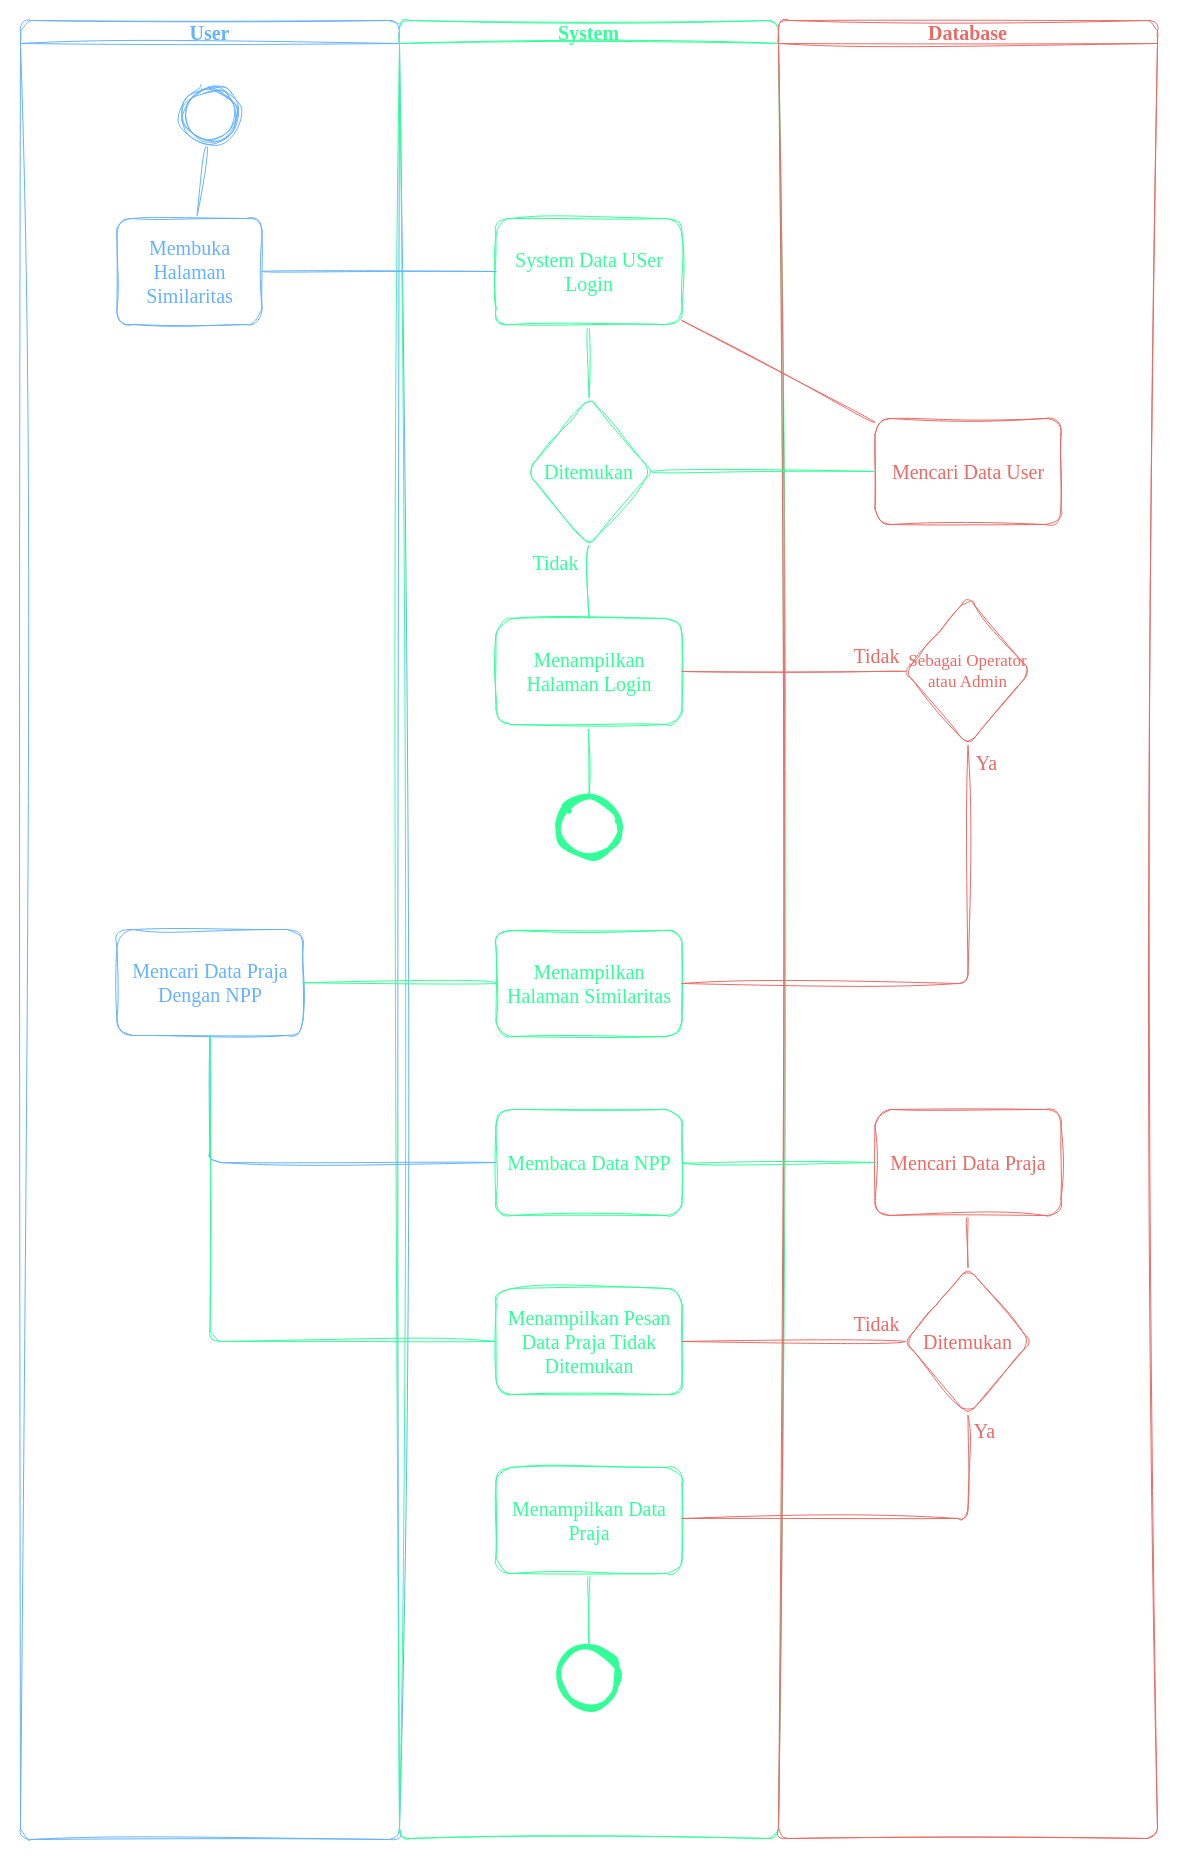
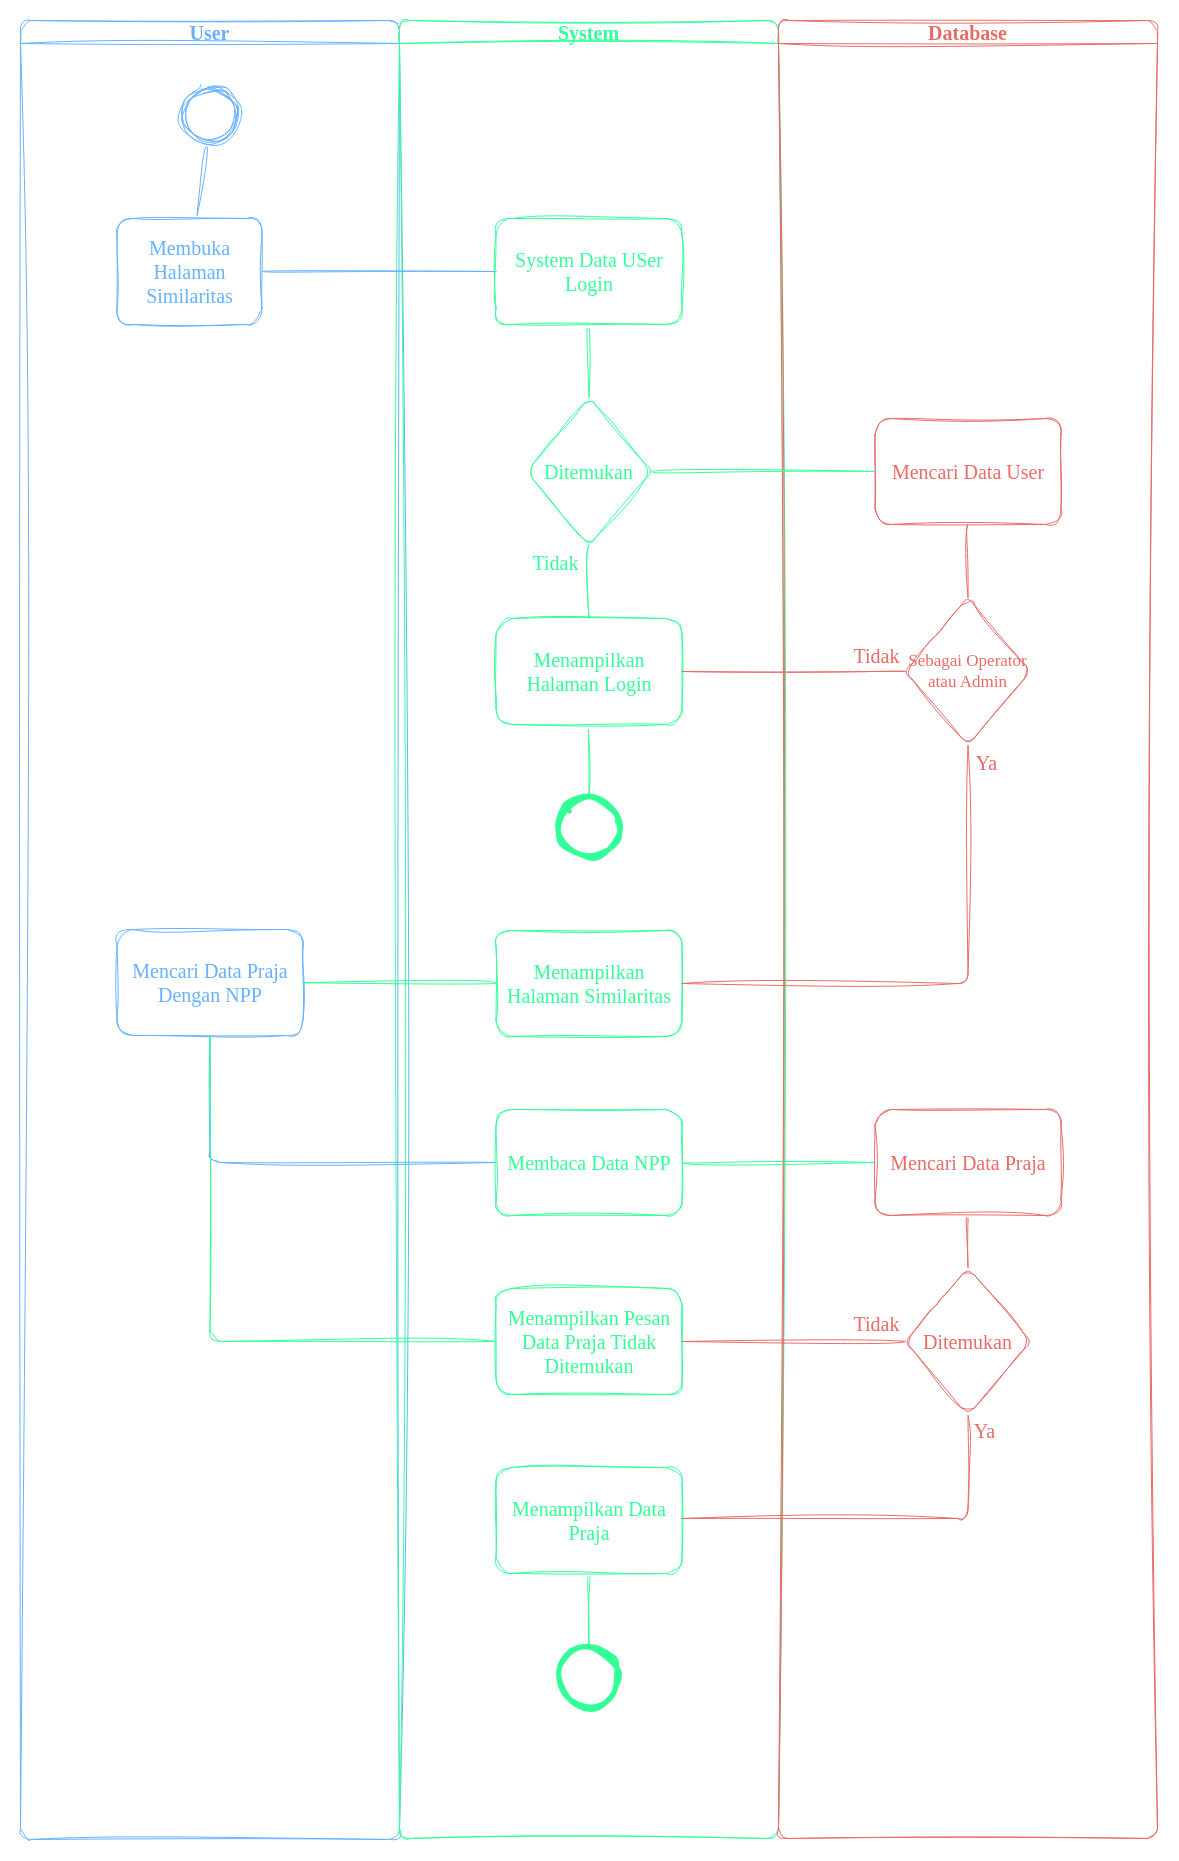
(778, 371) -> (968, 561)
